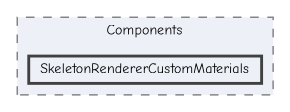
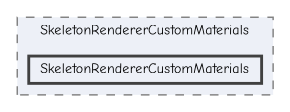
(145, 31) -> (145, 31)
